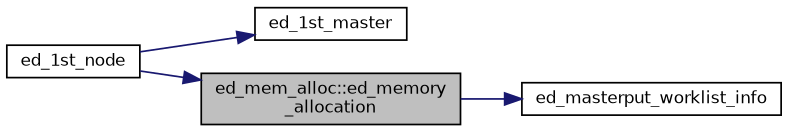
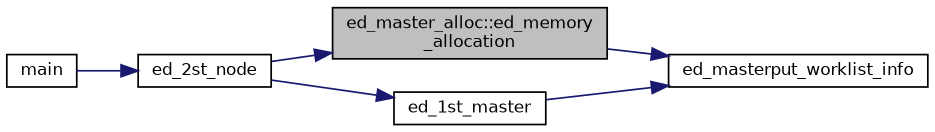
(73, 61) -> (205, 71)
none -> (42, 71)
none -> (599, 94)
(331, 99) -> (470, 33)
